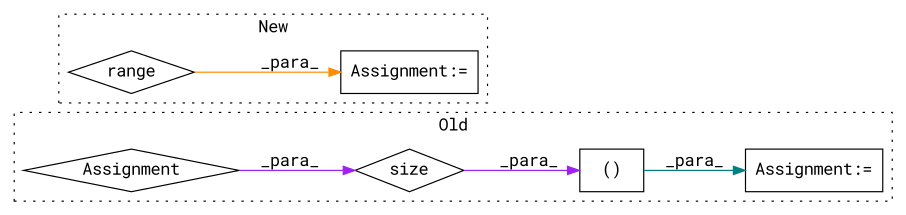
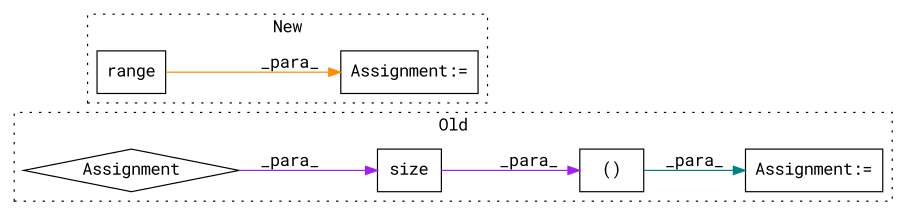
(131, 72) -> (131, 72)
(409, 170) -> (409, 170)
